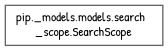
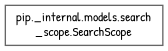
(84, 25) -> (84, 25)
